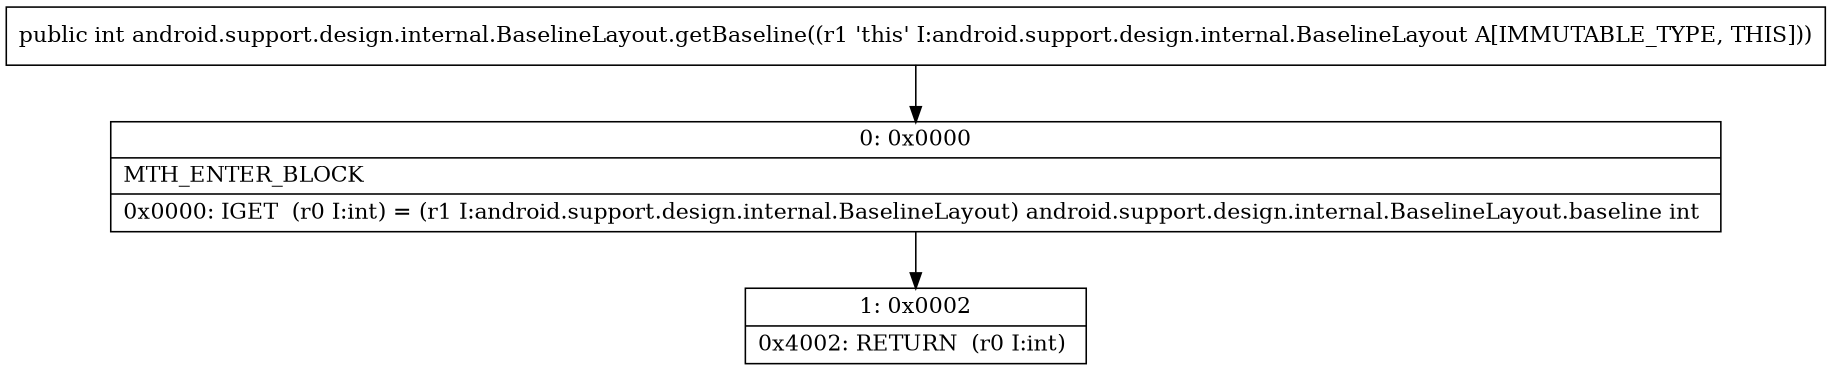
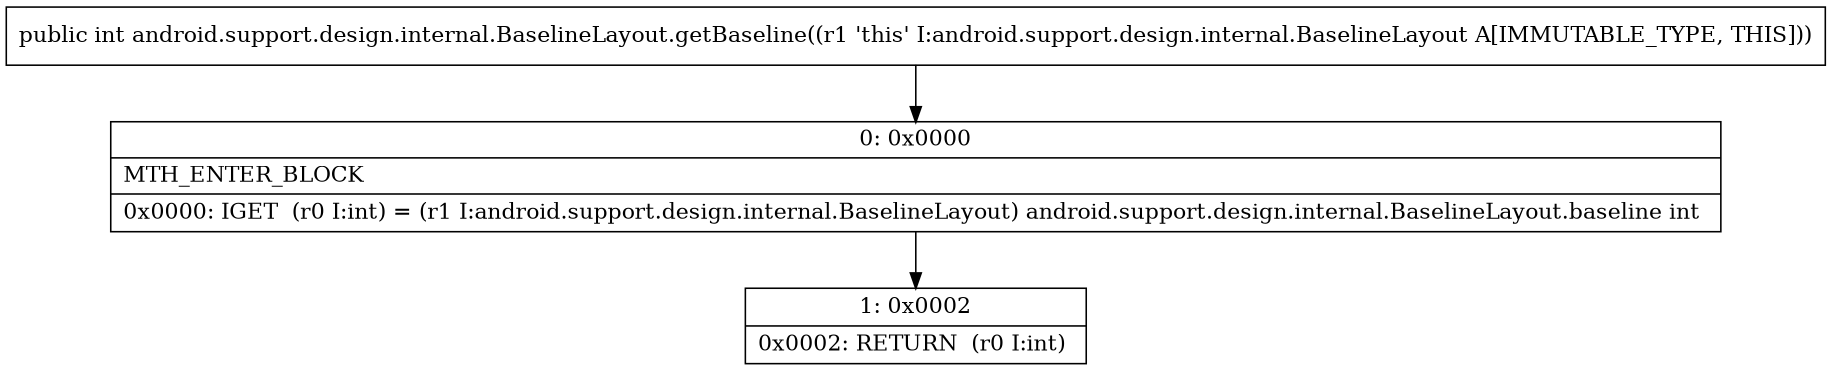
(916, 344) -> (916, 344)
